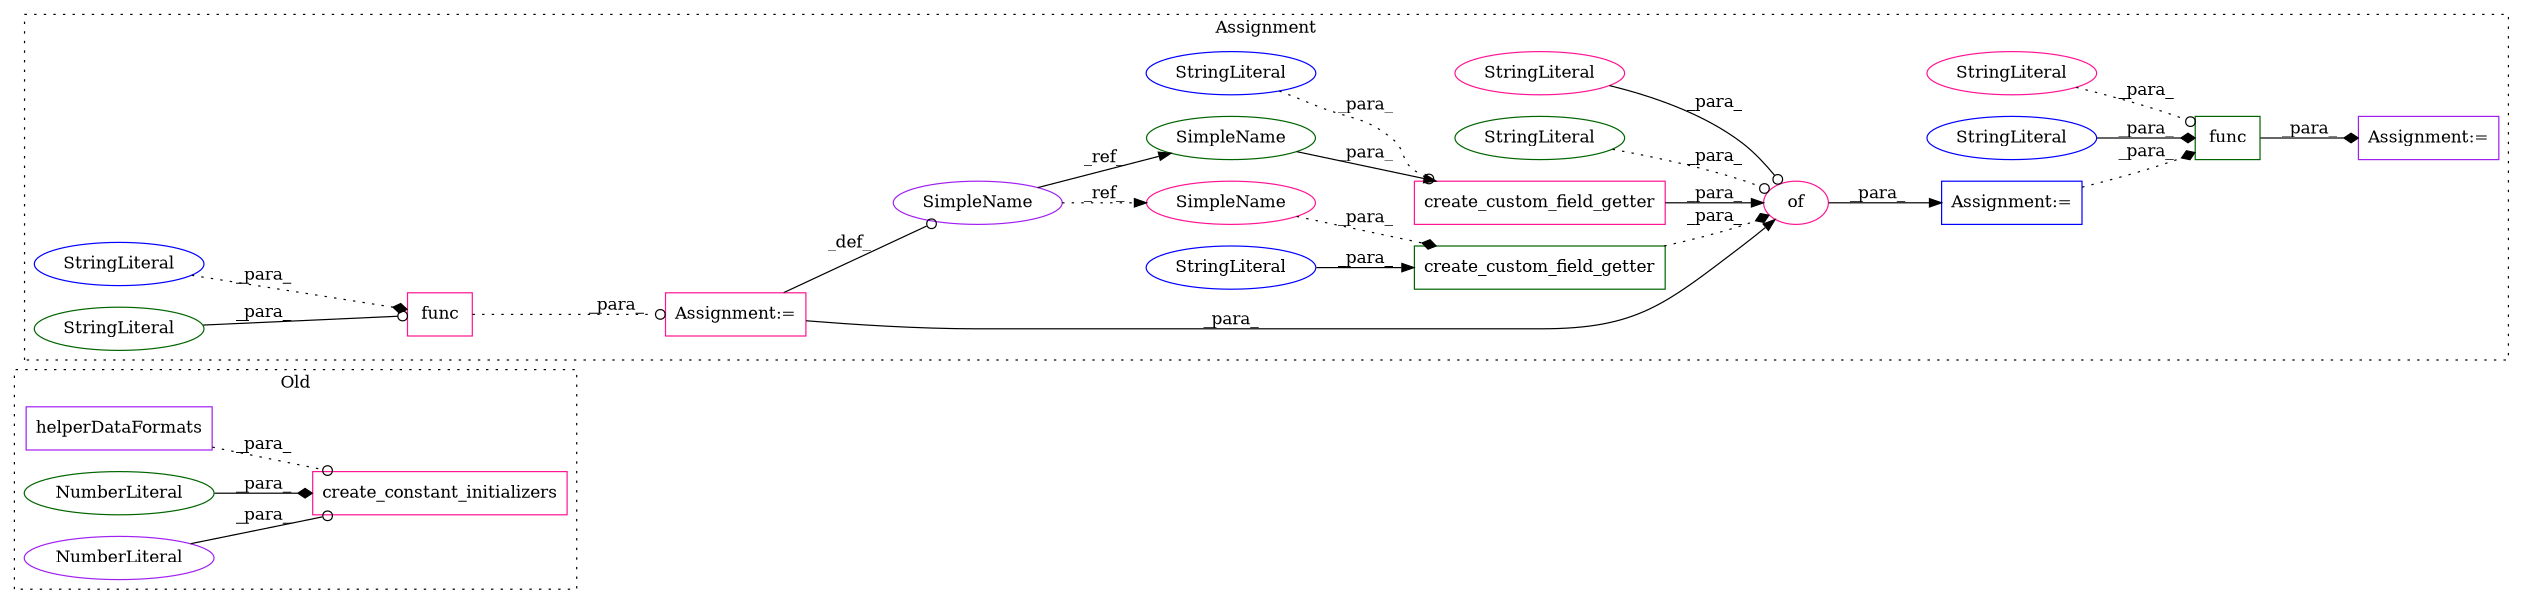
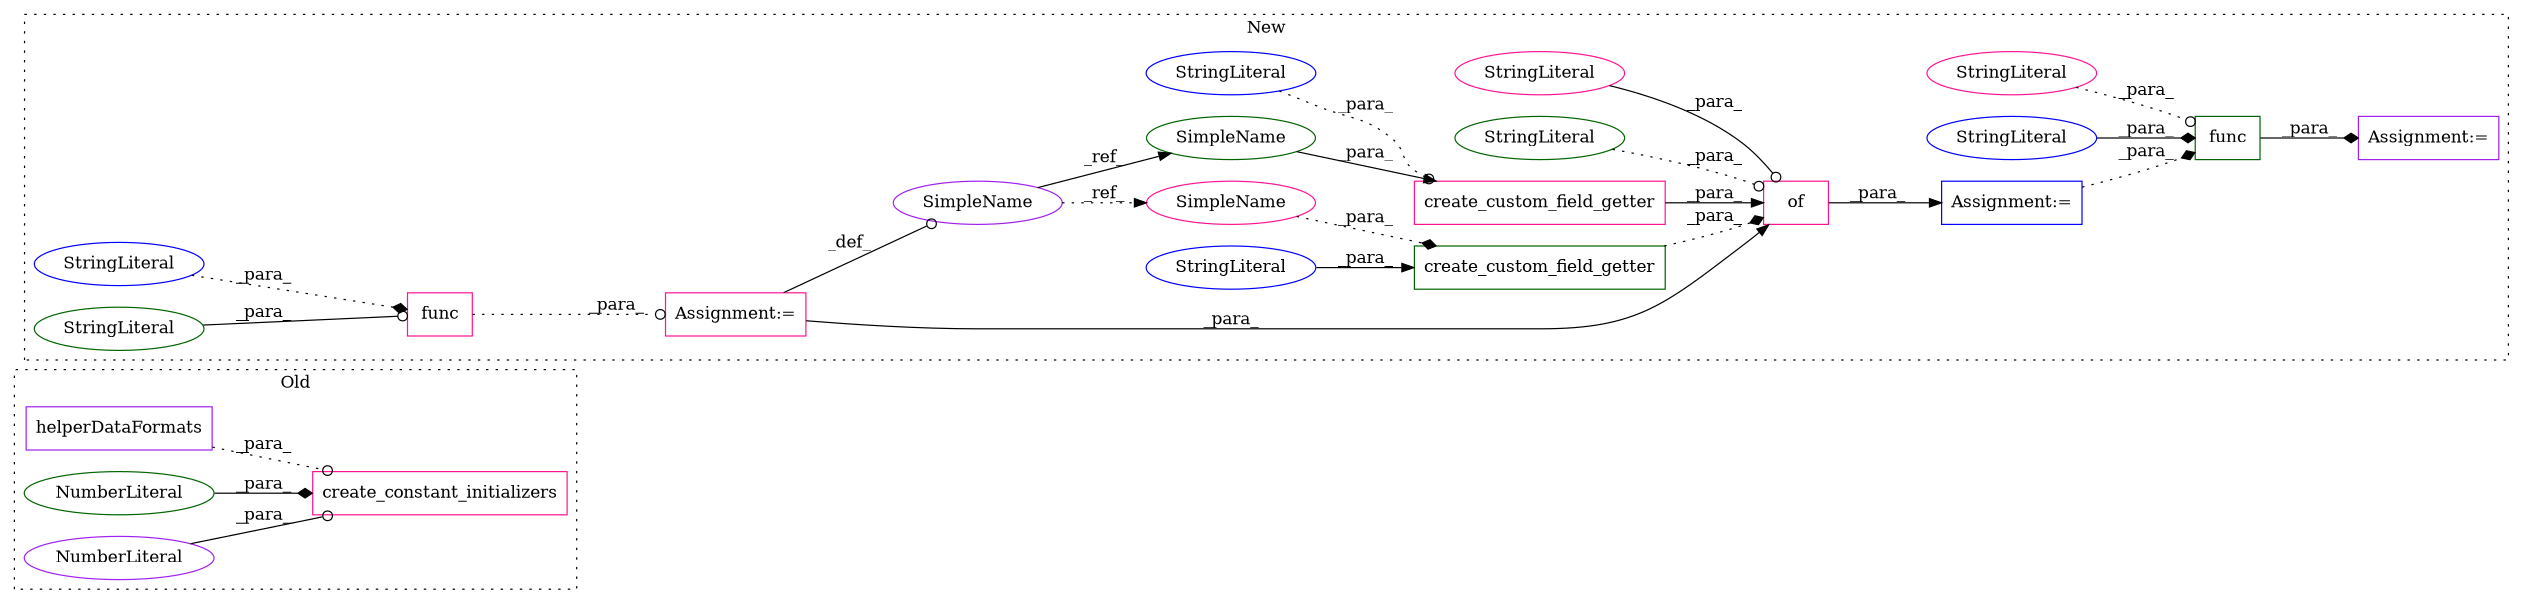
(1266, 28) -> (1266, 28)
(1796, 203) -> (1796, 203)
